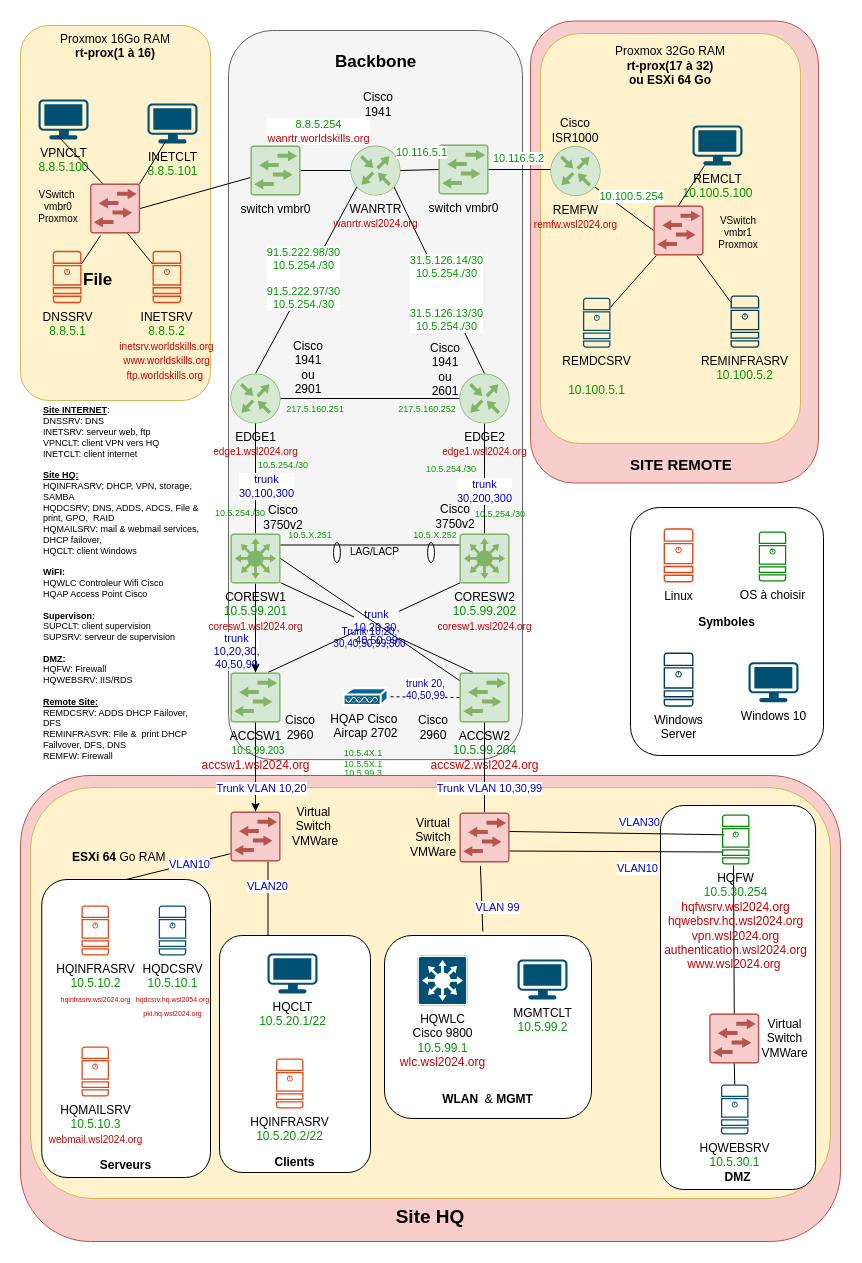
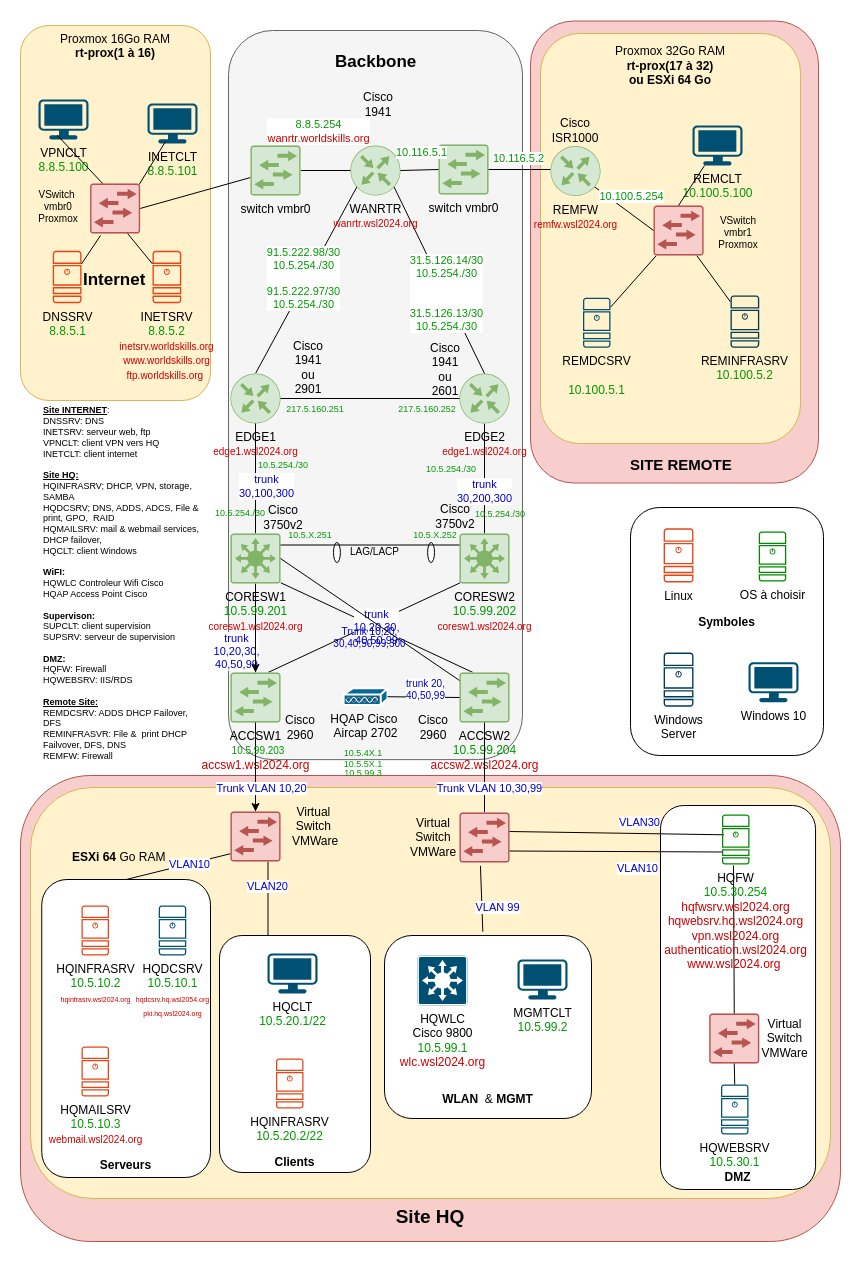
(94, 278) -> (110, 278)
(396, 697) -> (396, 697)
